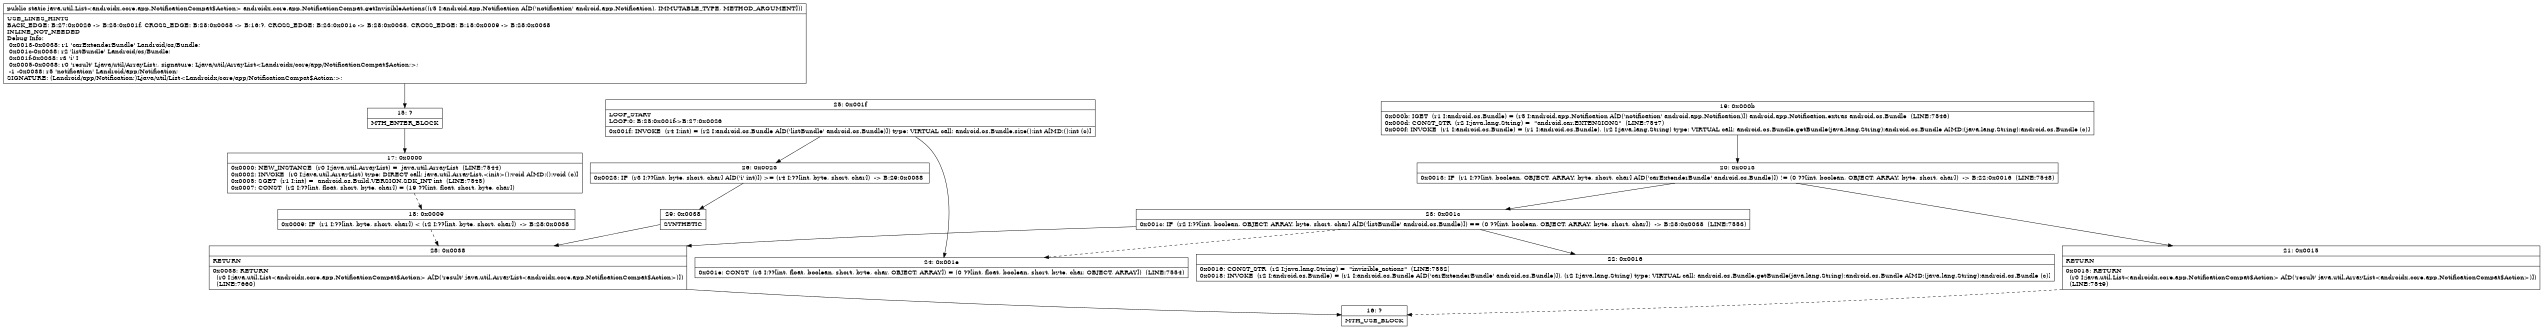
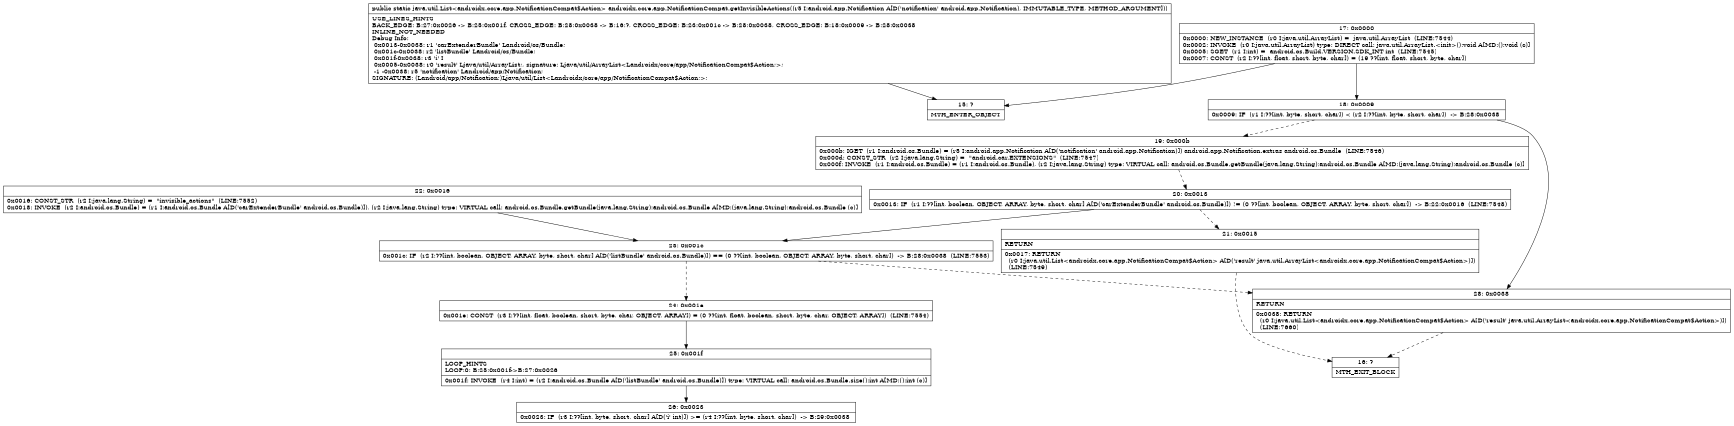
(630, 115) -> (466, 364)
(405, 123) -> (966, 115)
none -> (1281, 128)
(405, 138) -> (1142, 89)
(1738, 147) -> (1182, 177)
(947, 190) -> (686, 333)
(417, 199) -> (1357, 79)
(1982, 214) -> (1208, 218)
(683, 219) -> none
(914, 234) -> (1033, 277)
(434, 236) -> (1548, 193)
(1526, 241) -> (566, 226)
(2096, 271) -> (1035, 254)
(1012, 305) -> (1417, 344)
(1374, 321) -> (1366, 372)
